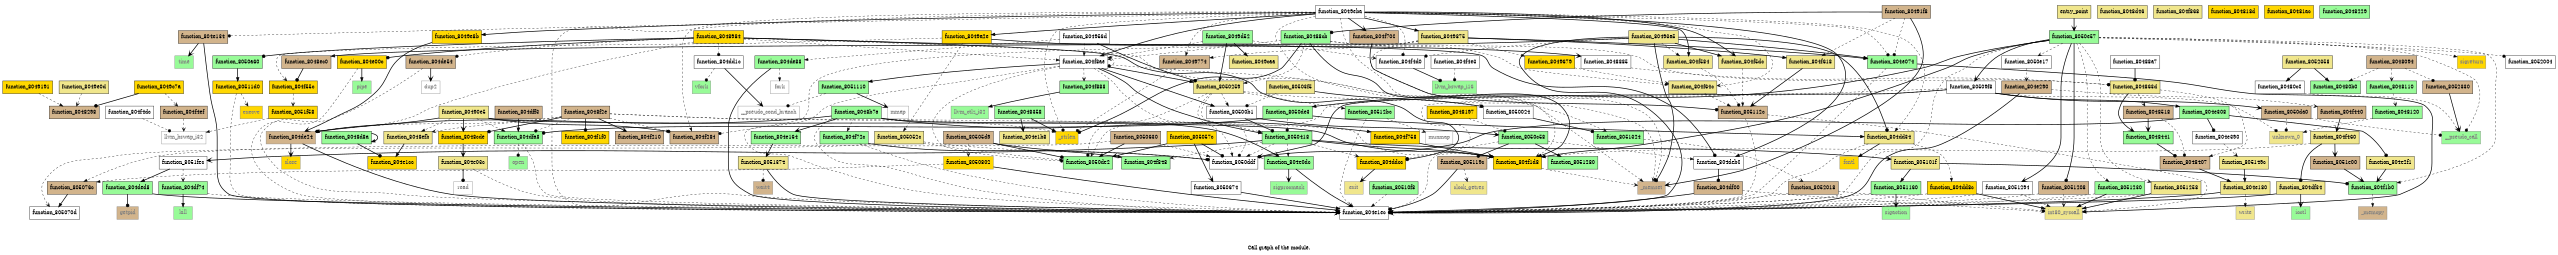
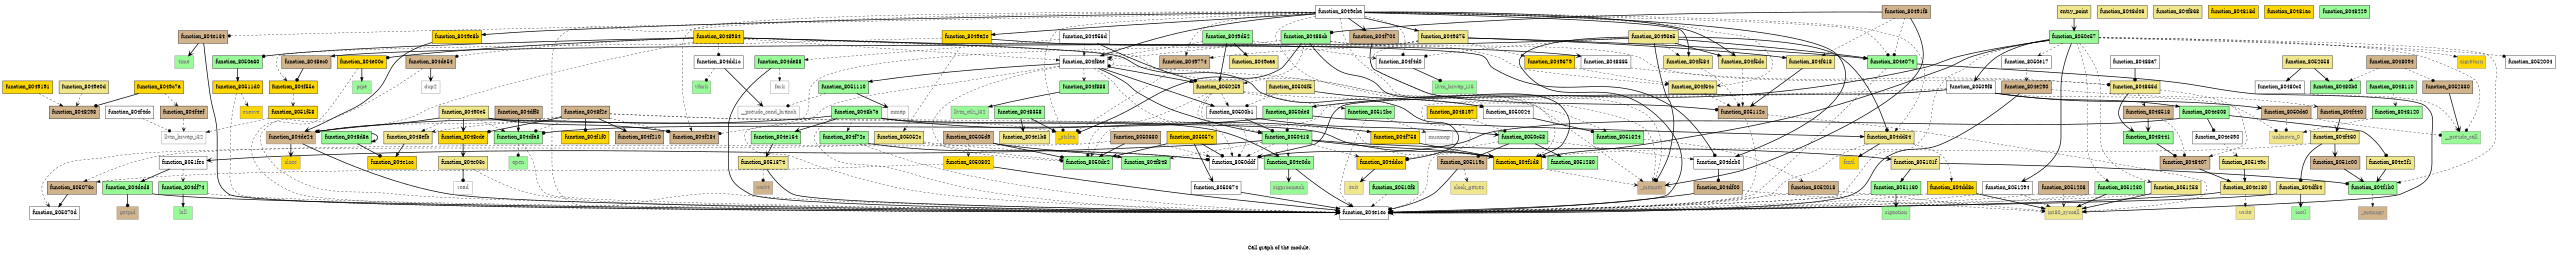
(1455, 62) -> none
(2392, 73) -> none
(2074, 112) -> none
